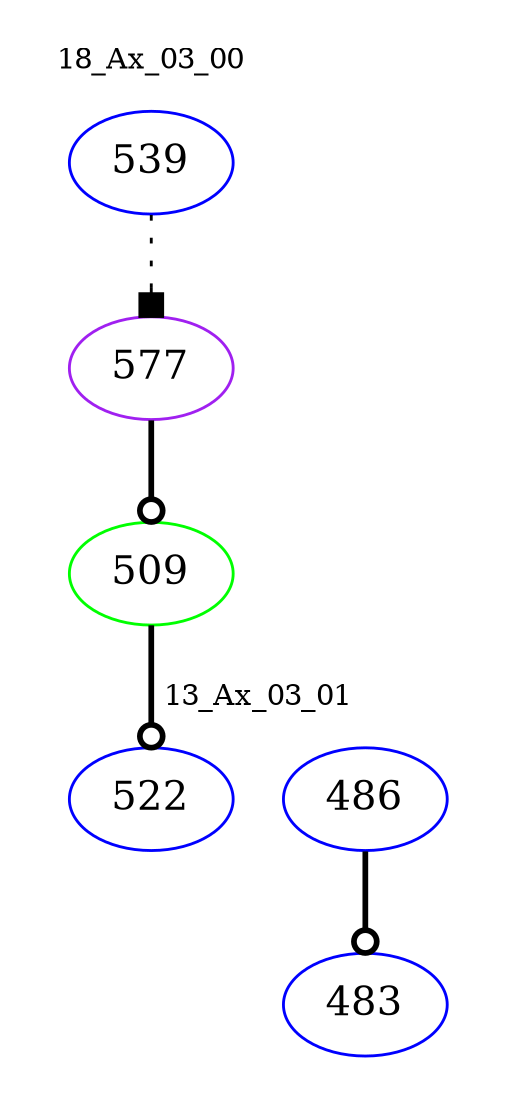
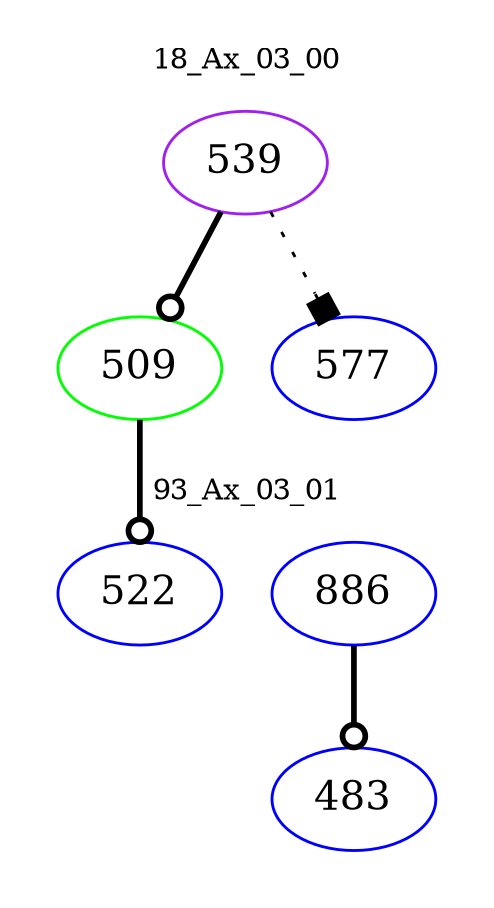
(151, 163) -> (245, 163)
(151, 368) -> (354, 368)
(151, 460) -> (198, 255)
(258, 698) -> (247, 492)
(365, 799) -> (354, 594)
